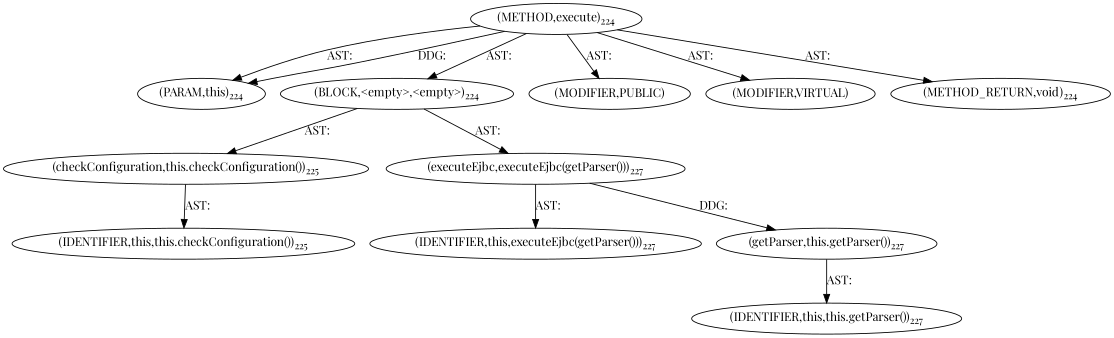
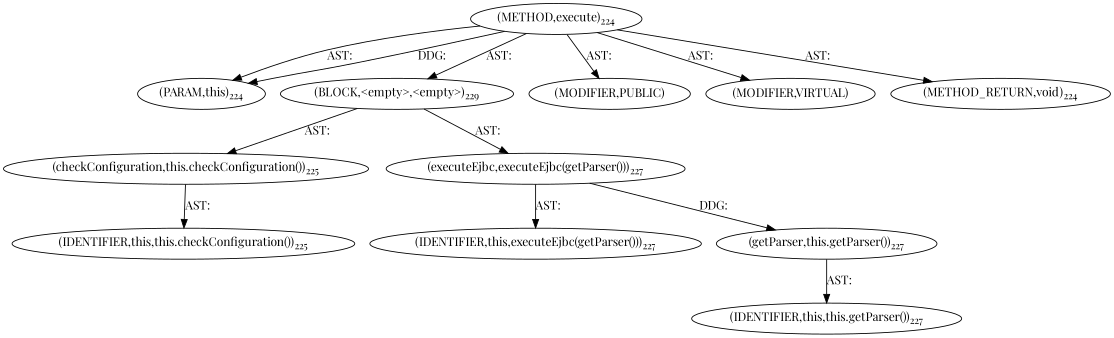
(472, 93) -> (472, 93)
